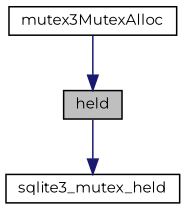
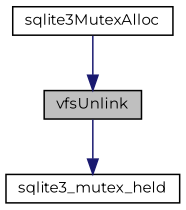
(93, 21) -> (93, 21)
(93, 105) -> (93, 105)
